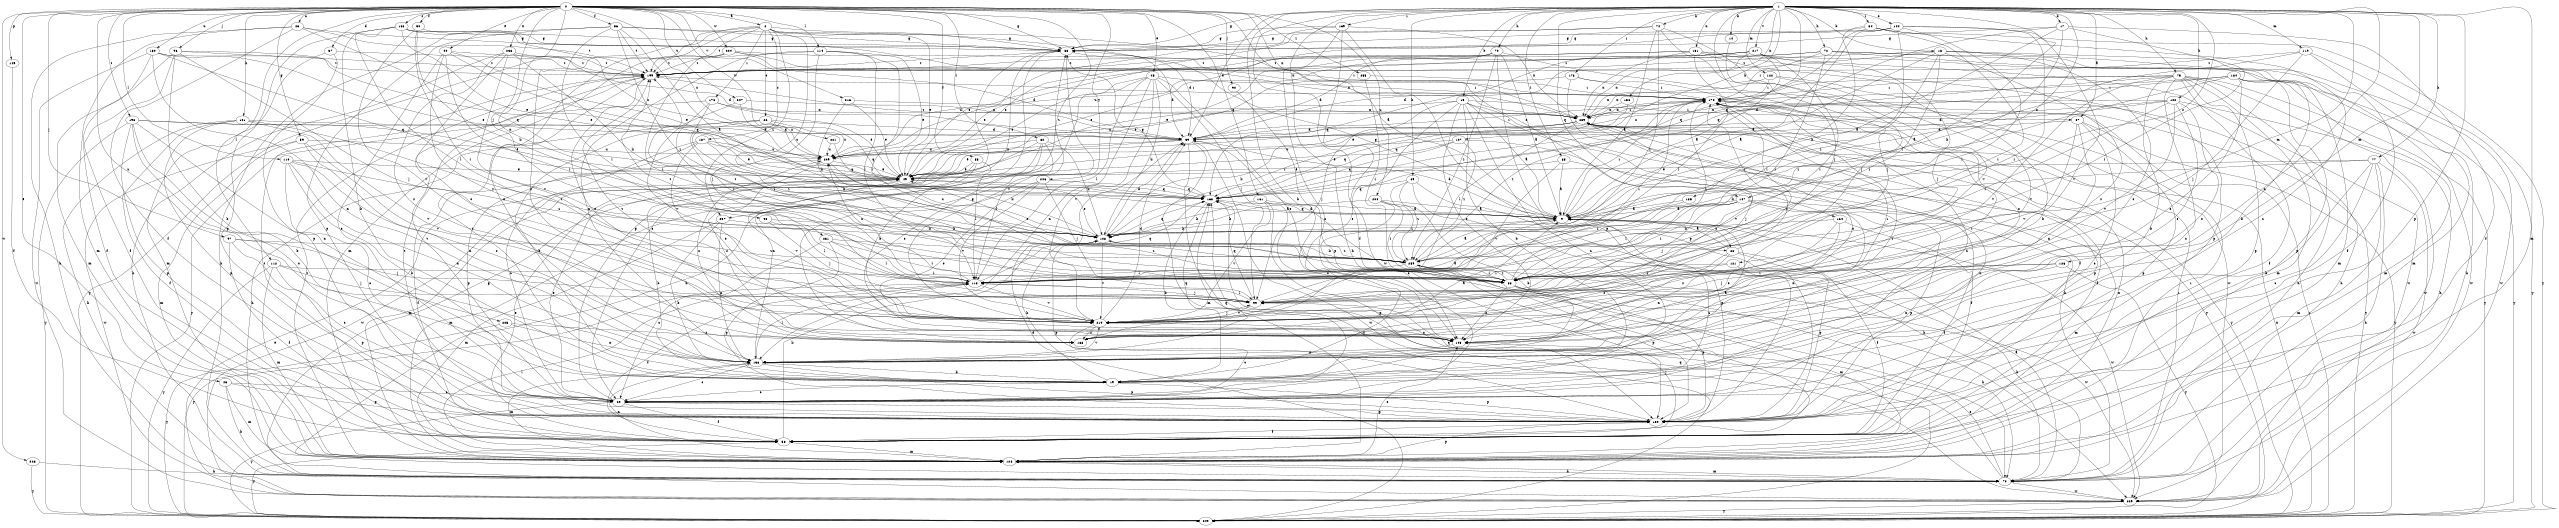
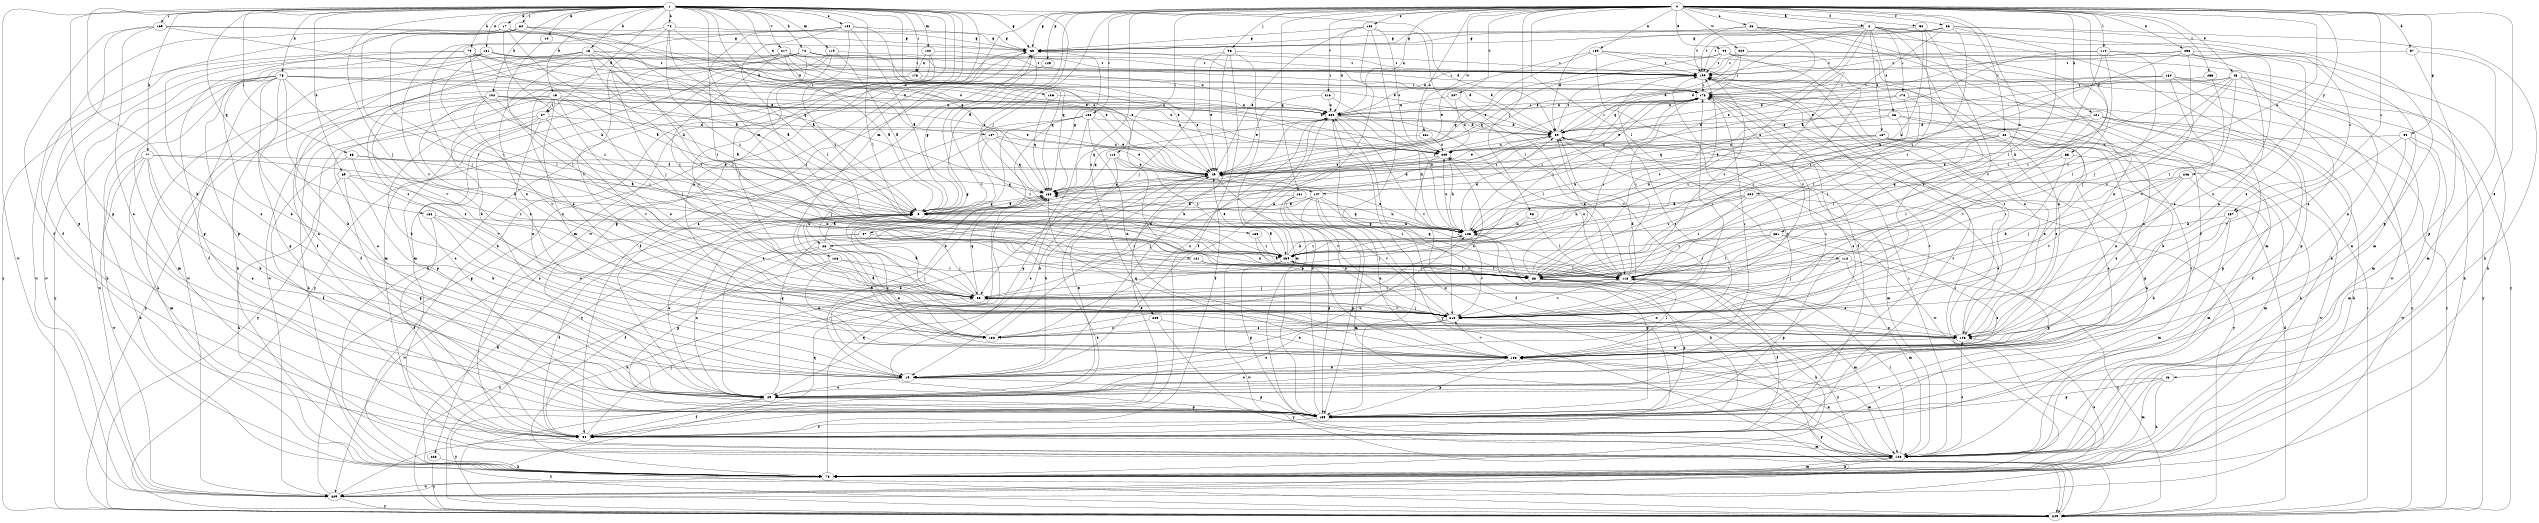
(1234, 88) -> none
(1678, 91) -> (921, 62)
(818, 132) -> none
(1664, 170) -> (669, 165)
(1629, 209) -> (1384, 266)
(665, 320) -> none
